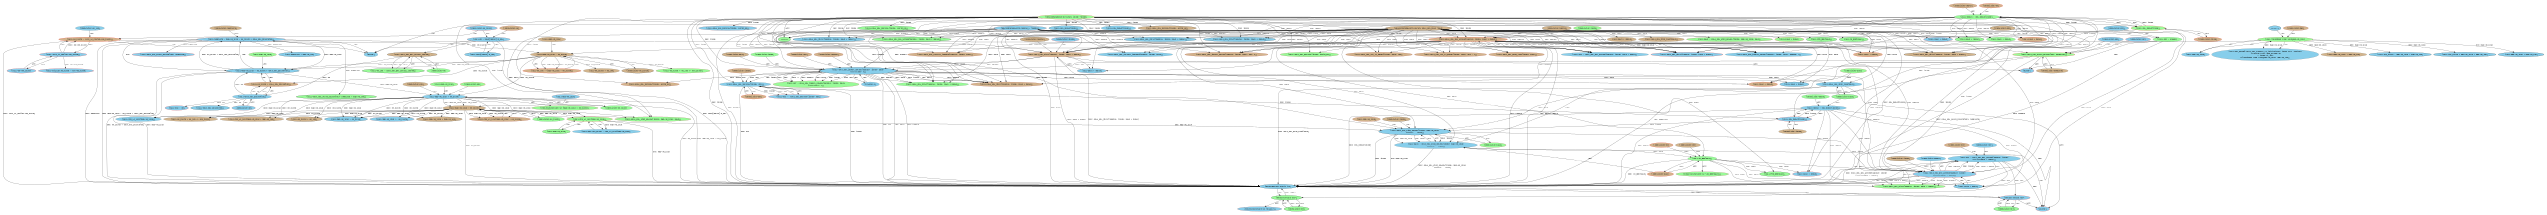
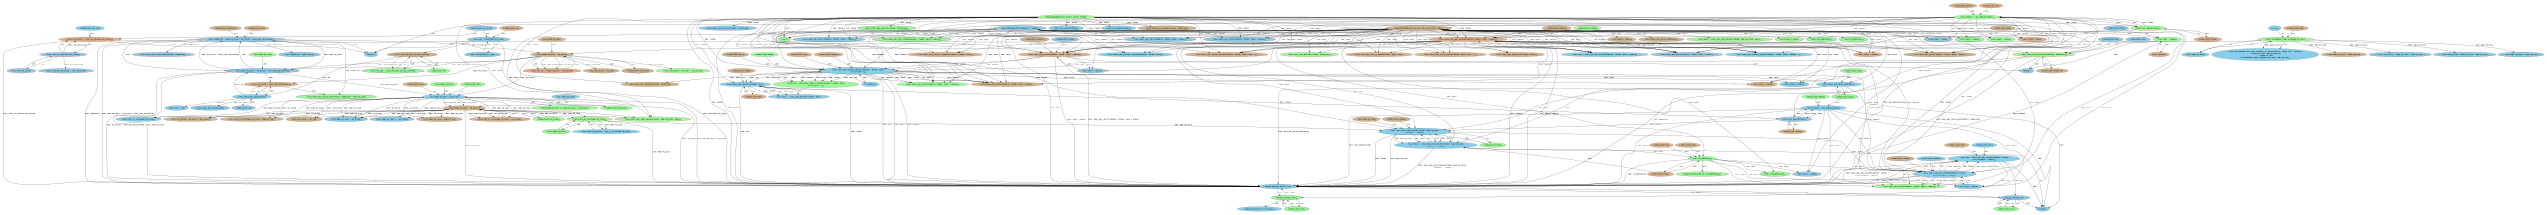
none -> (256, 28)
none -> (2159, 55)
(262, 79) -> (303, 90)
